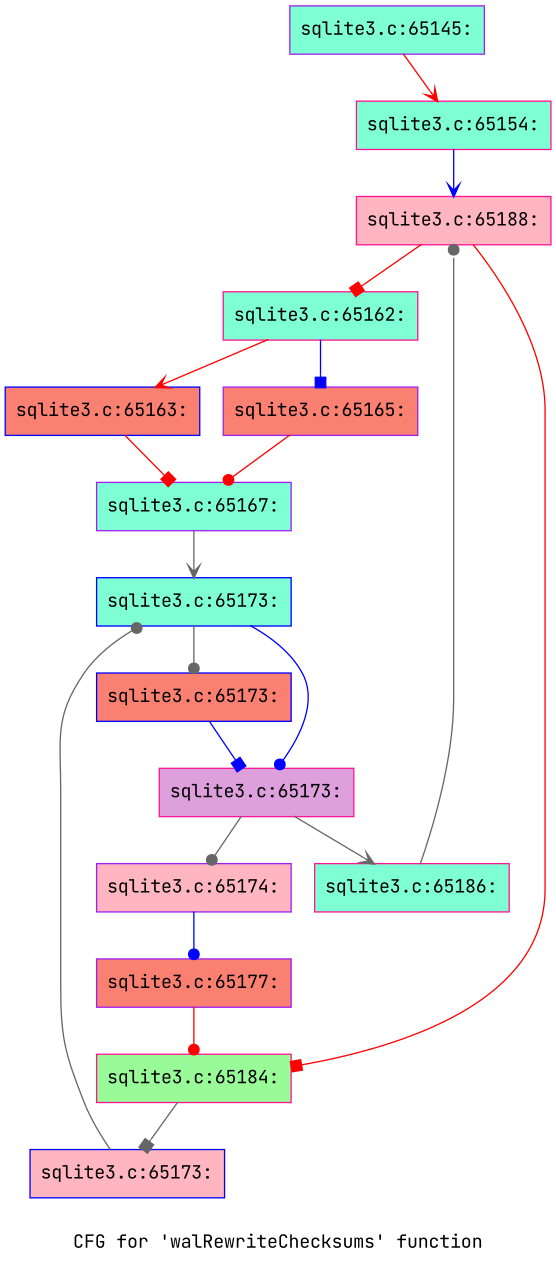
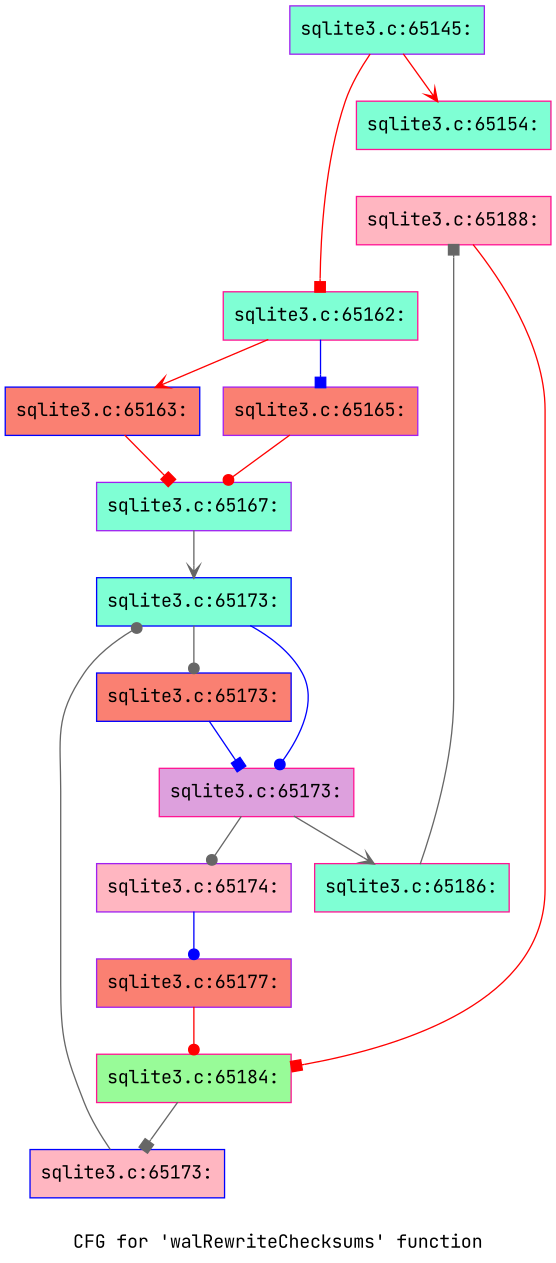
(454, 167) -> none
(393, 264) -> (330, 163)
(454, 563) -> (454, 563)
